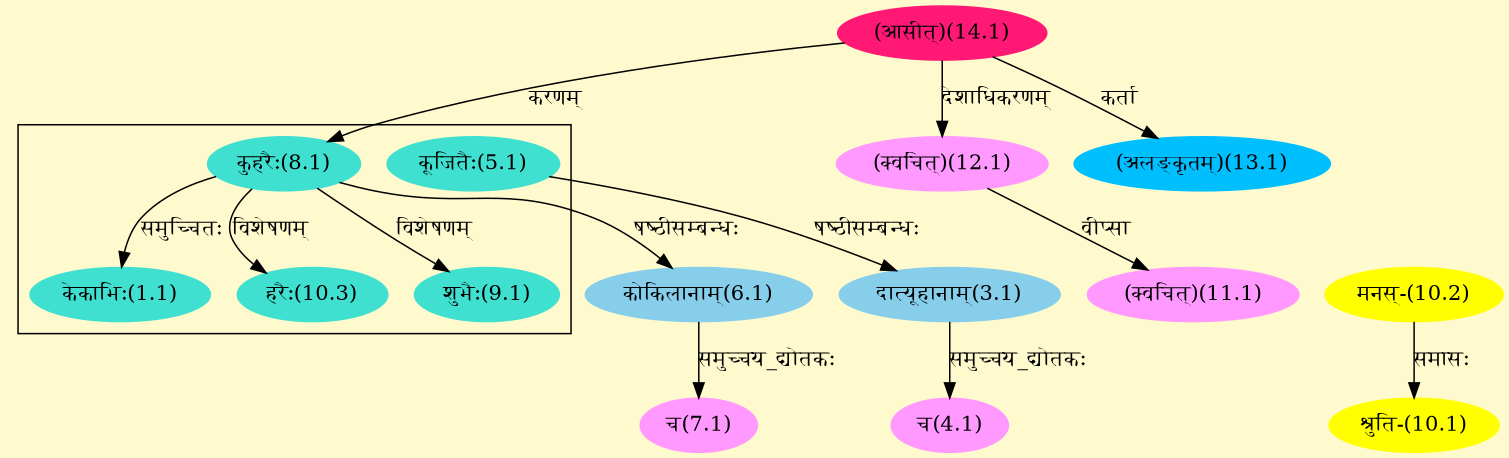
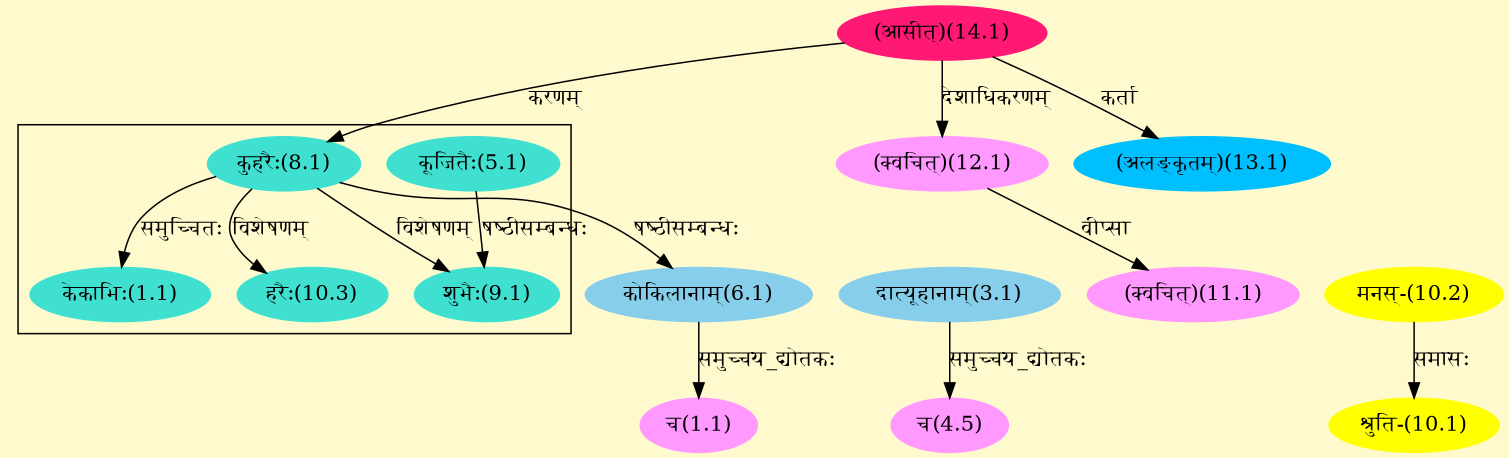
(718, 211) -> (479, 222)
(699, 425) -> (699, 425)
(950, 425) -> (950, 425)
